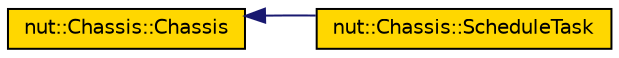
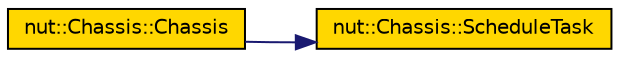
(290, 15) -> (270, 42)
